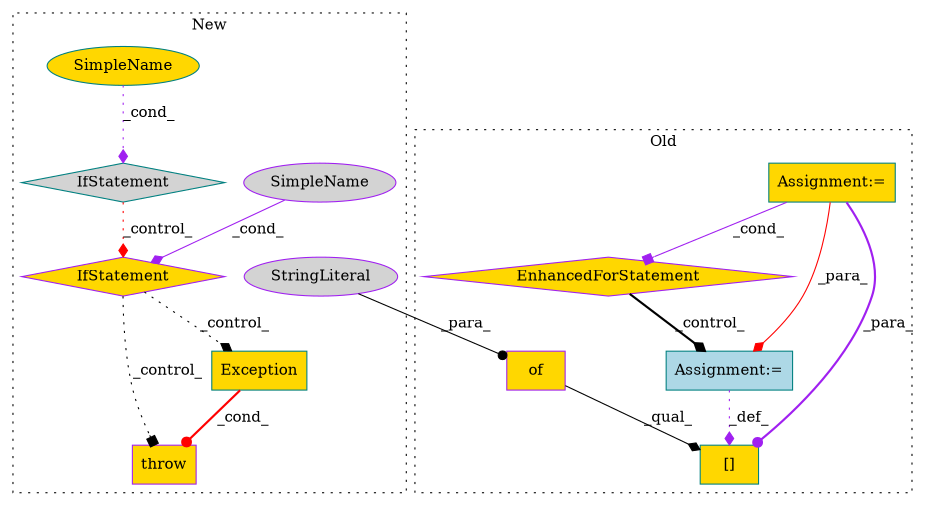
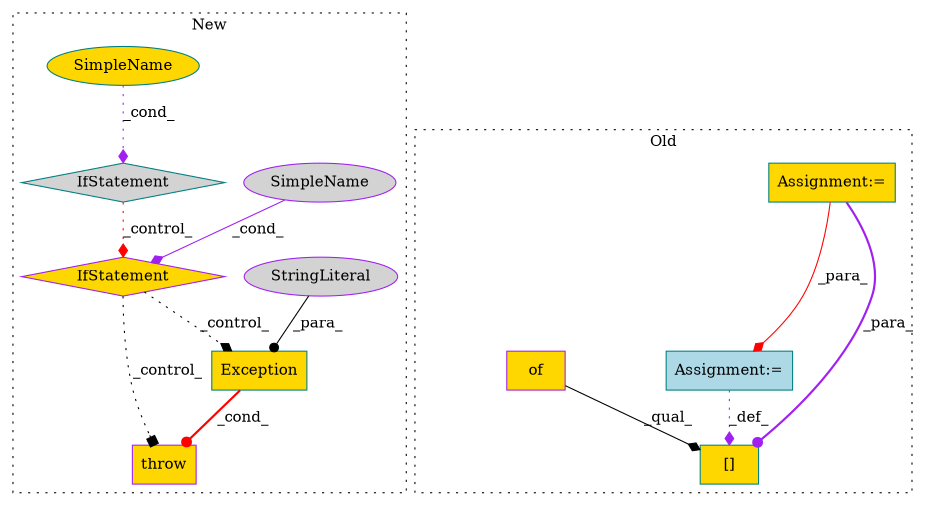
(608, 277) -> none
(428, 324) -> (293, 320)
